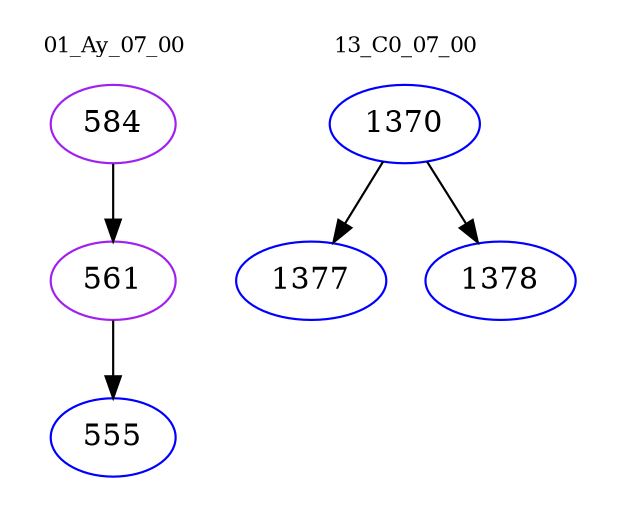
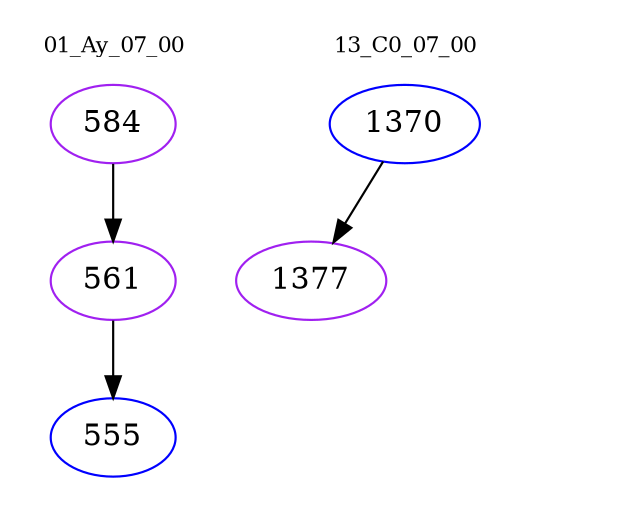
(311, 281) -> (311, 281)
(501, 281) -> none
